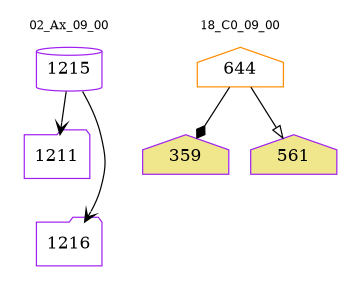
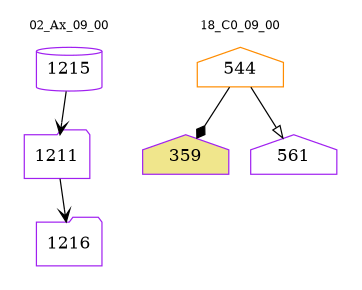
(240, 69) -> (240, 69)
(104, 151) -> (62, 194)
(294, 157) -> (294, 157)
